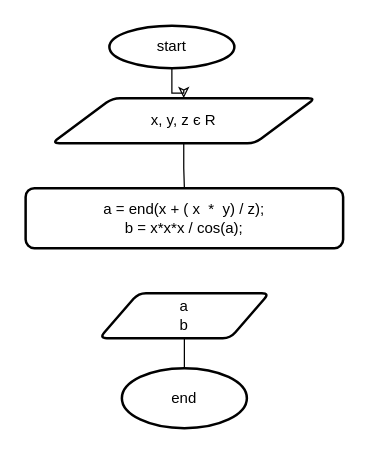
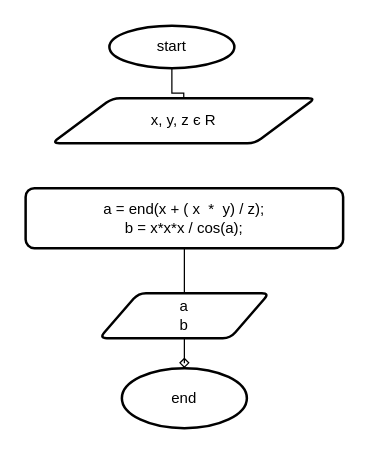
(182, 93) -> (183, 93)
(184, 165) -> none
none -> (184, 271)
(184, 362) -> (184, 357)
